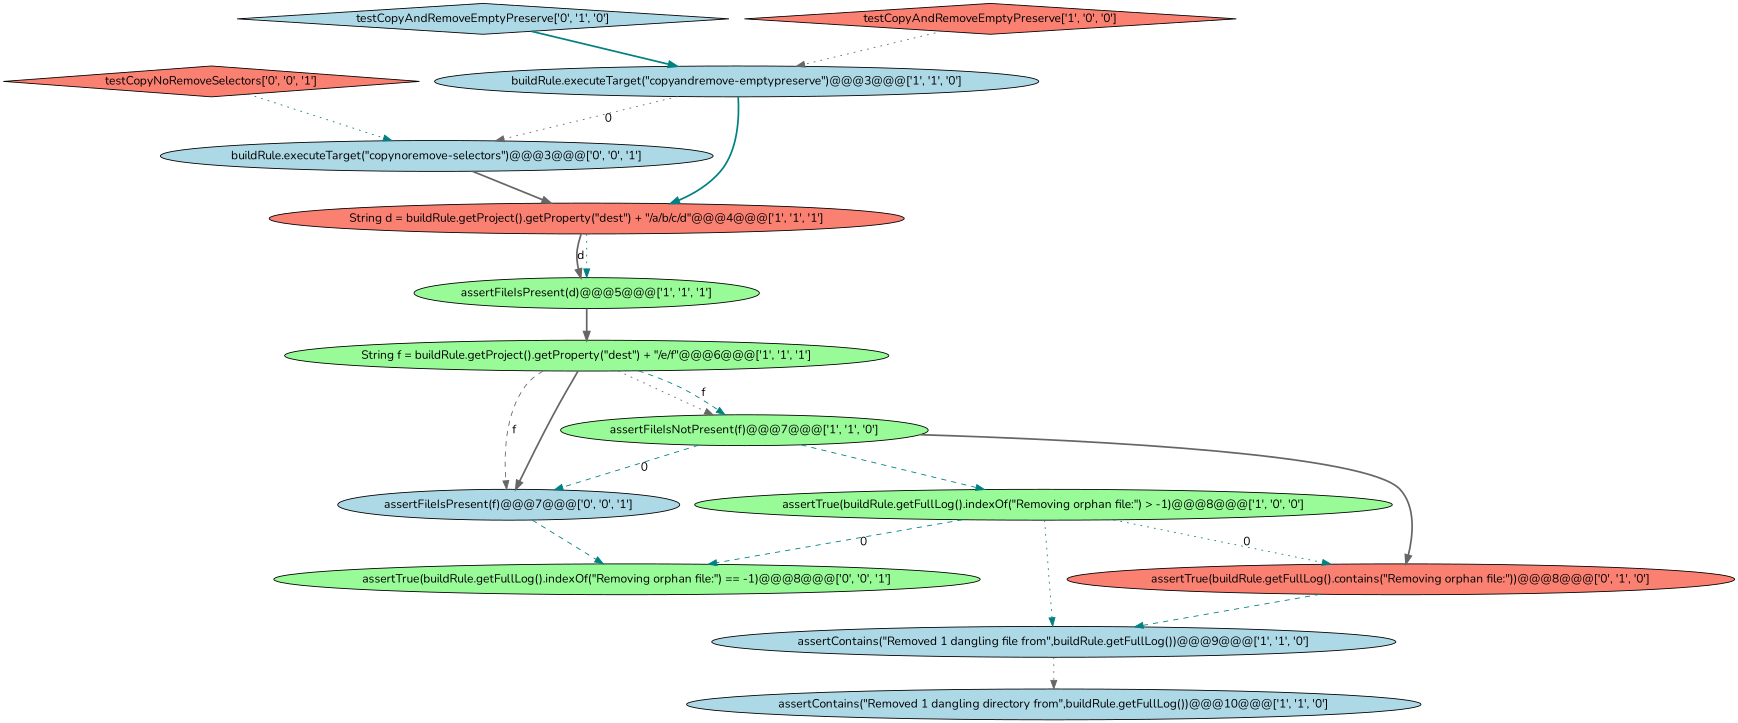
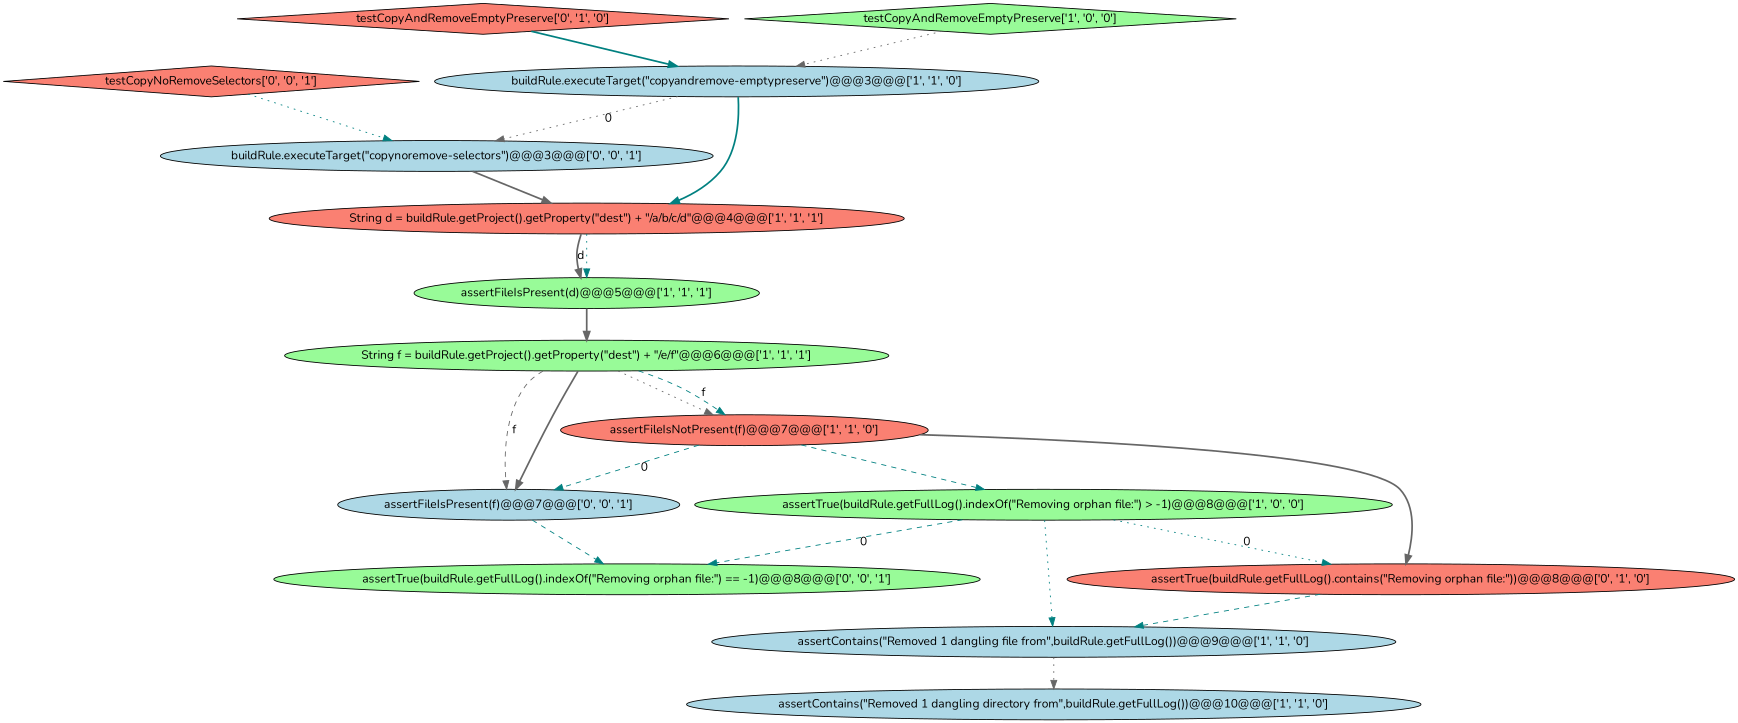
(483, 19) -> (483, 19)
(990, 19) -> (990, 19)
(744, 430) -> (744, 430)
